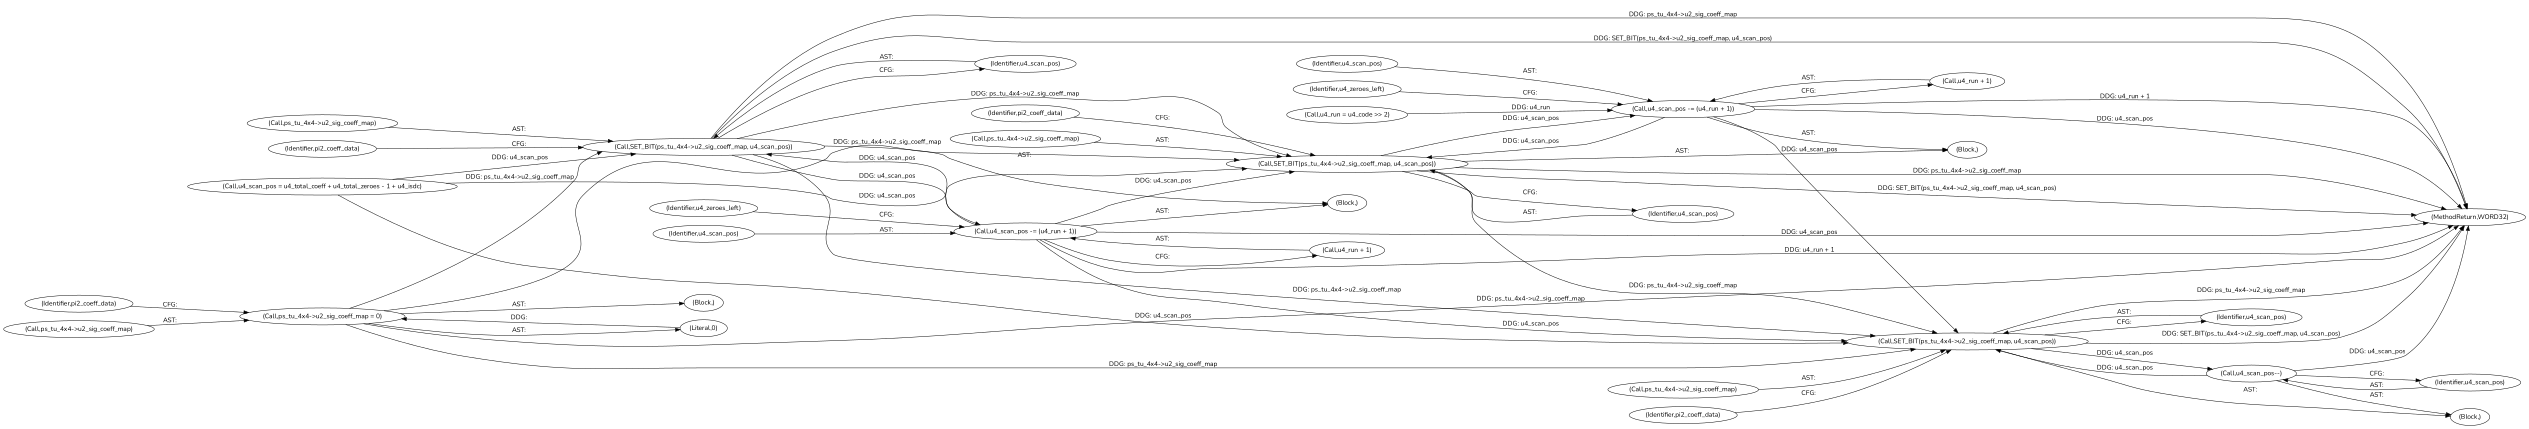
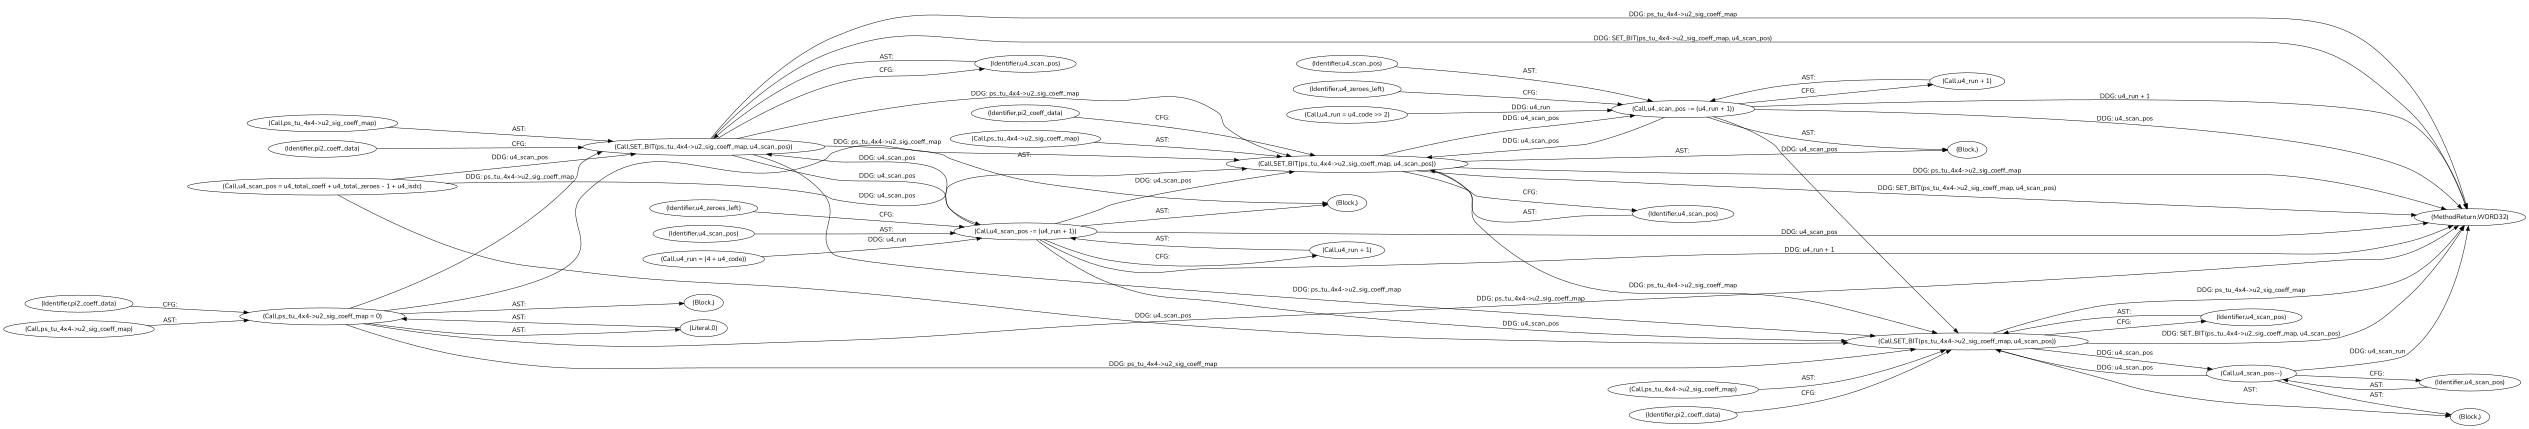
none -> (704, 259)
(520, 318) -> (520, 318)
(2378, 352) -> (2378, 352)
